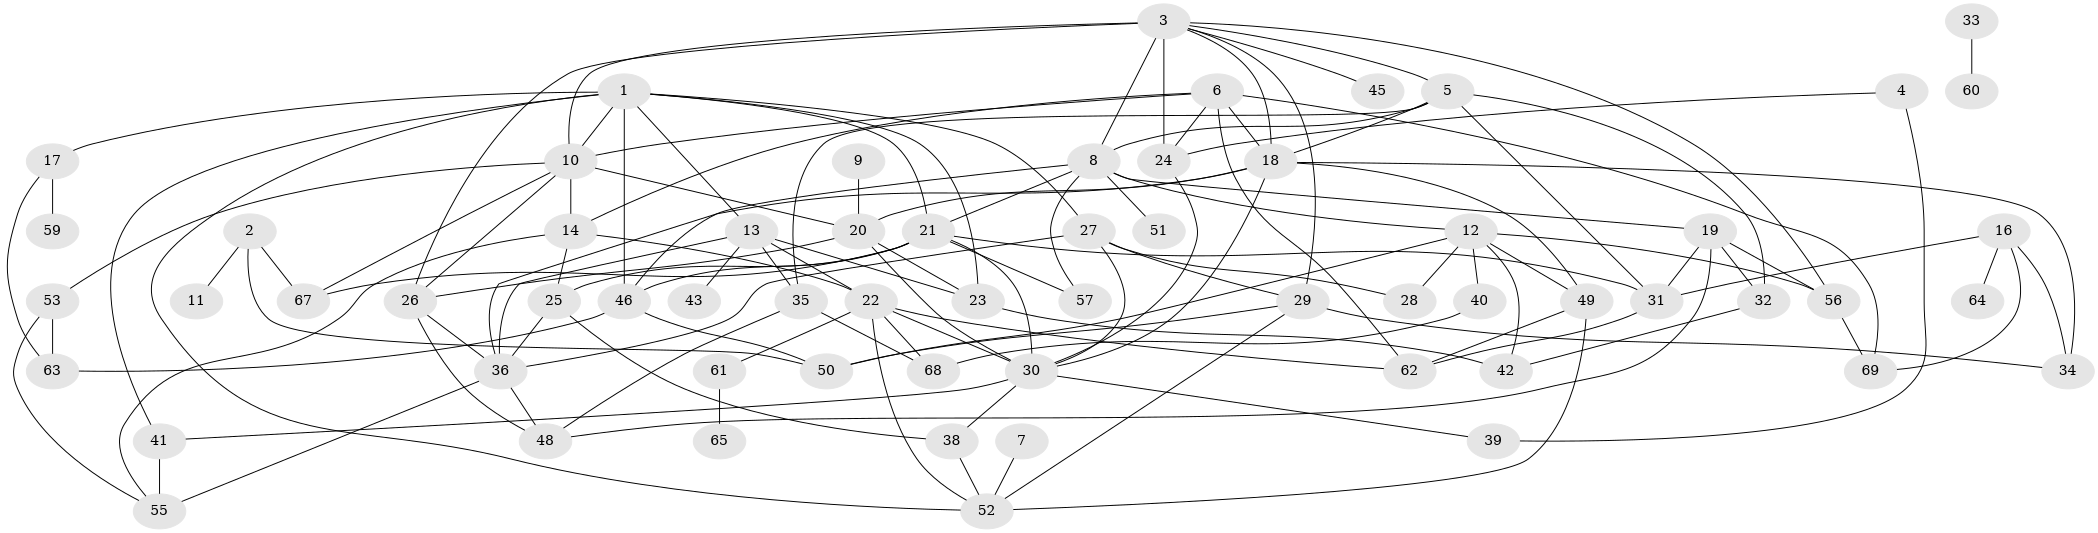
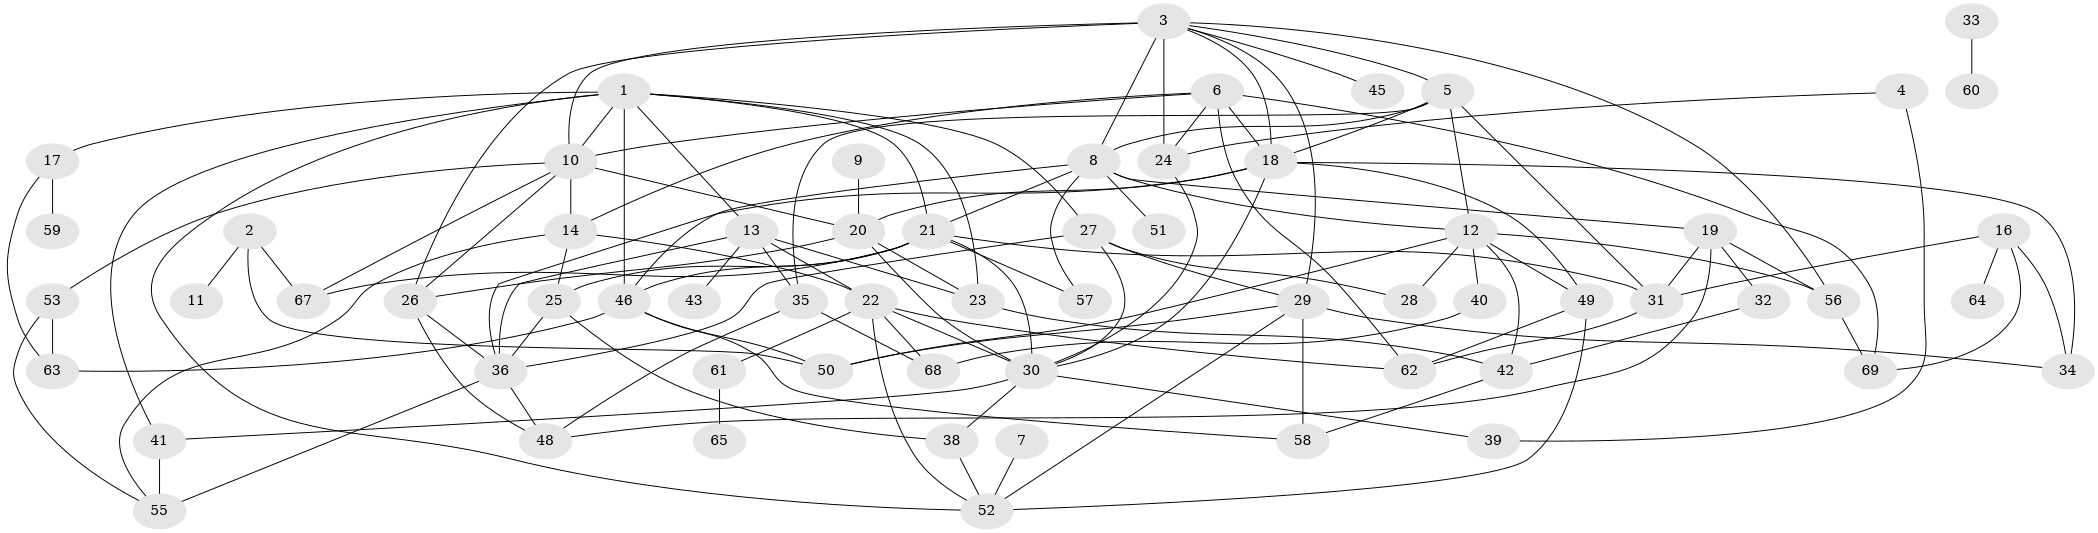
(1654, 146) -> (1459, 156)
none -> (1303, 441)
